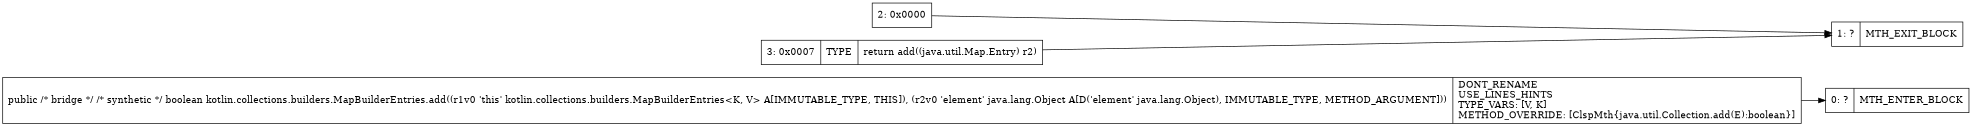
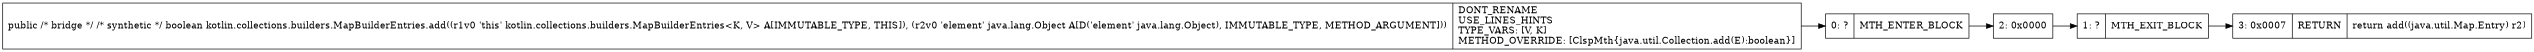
none -> (1978, 26)
(1434, 43) -> (2217, 26)
(839, 52) -> (2320, 26)
